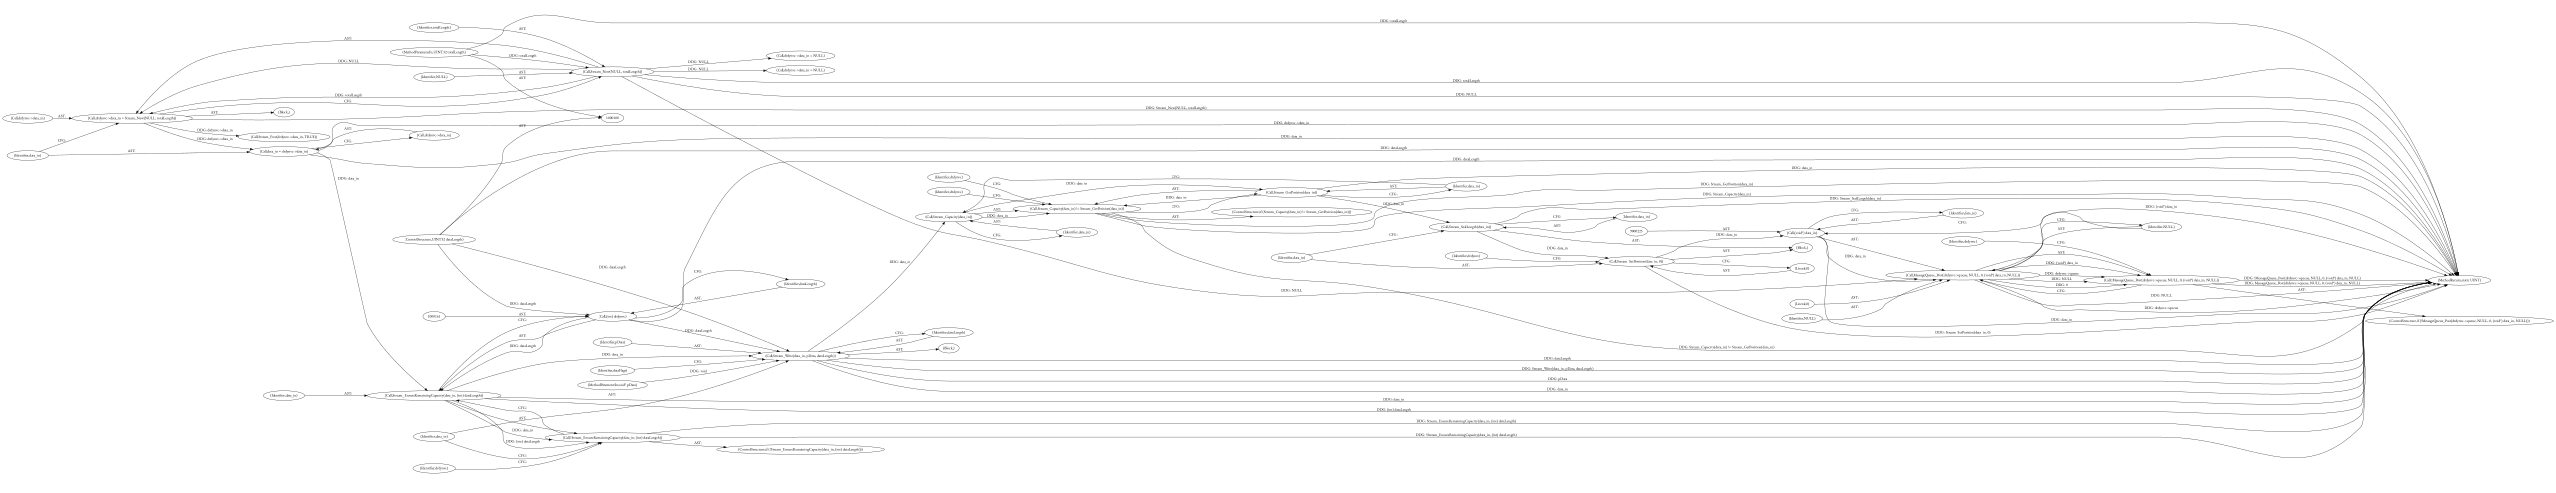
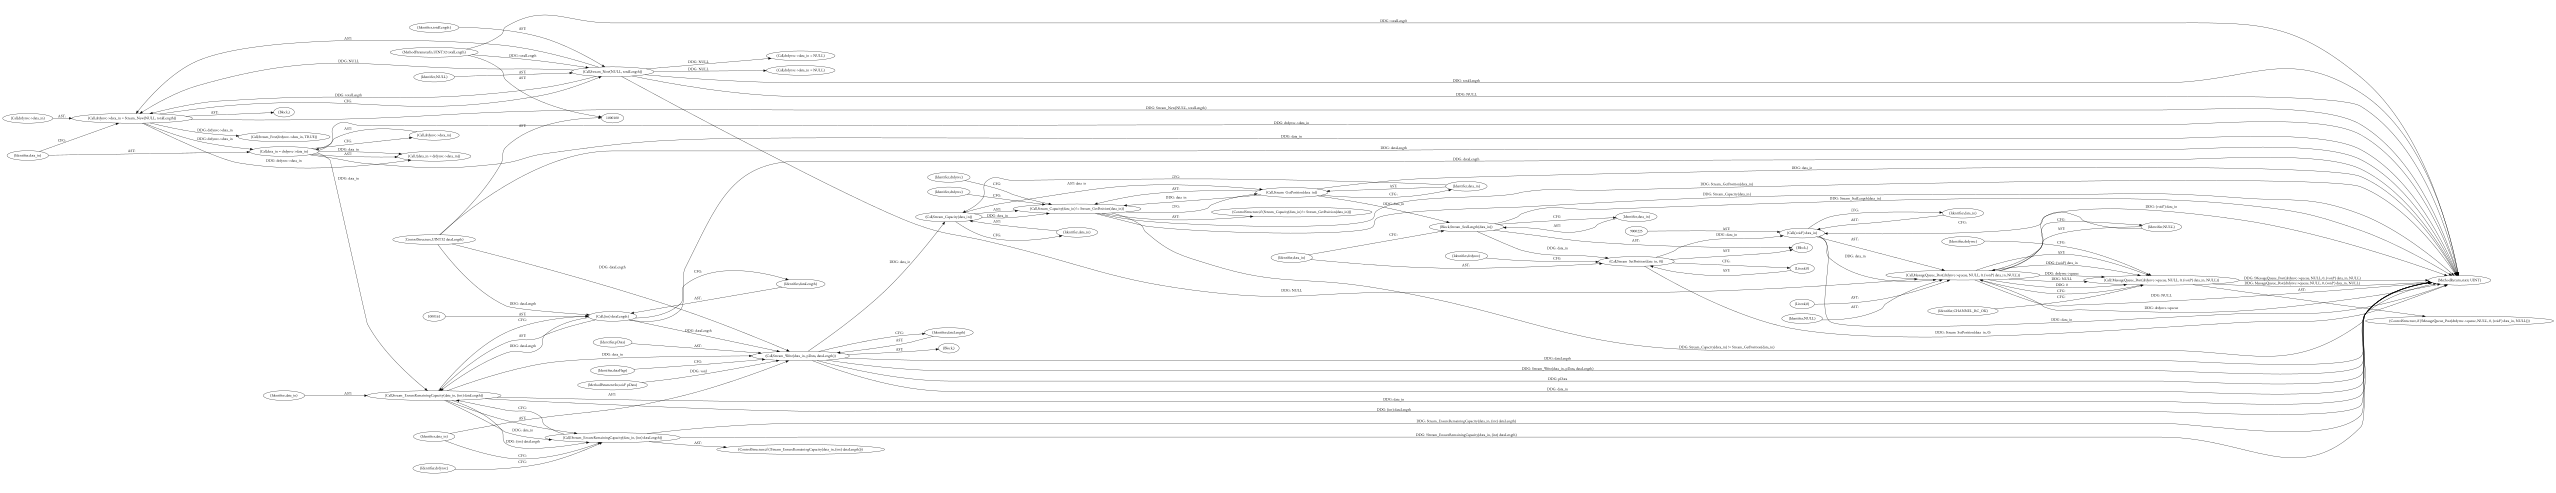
none -> (434, 156)
(1077, 183) -> (1077, 183)
(1466, 227) -> (1466, 227)
none -> (1963, 311)
(613, 316) -> (613, 316)
